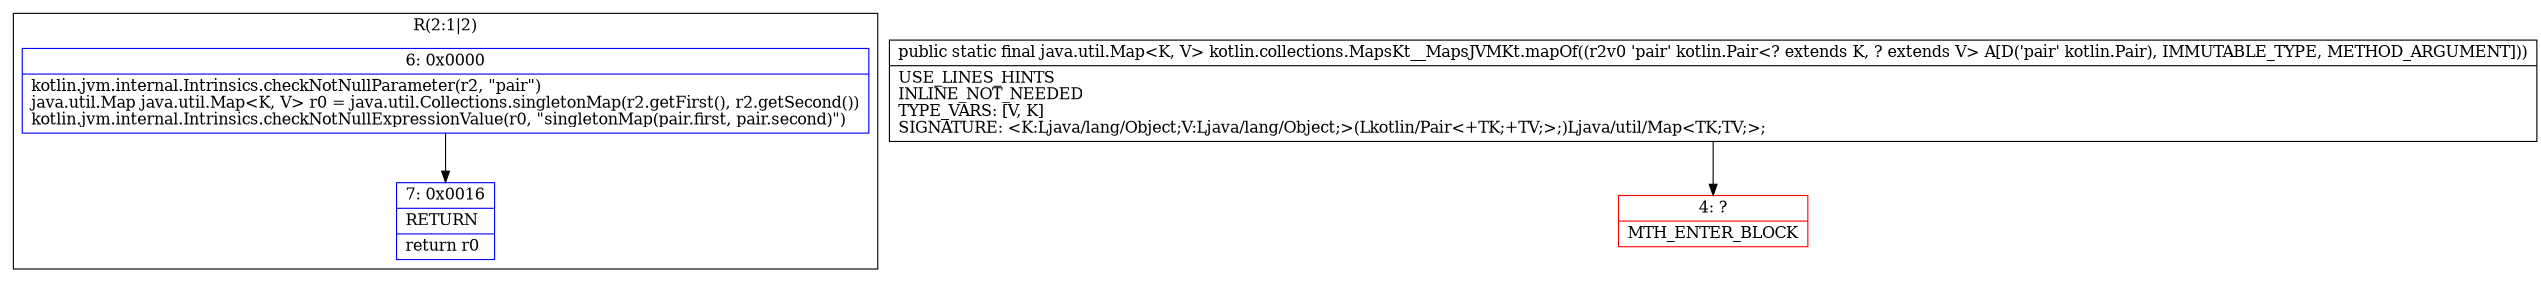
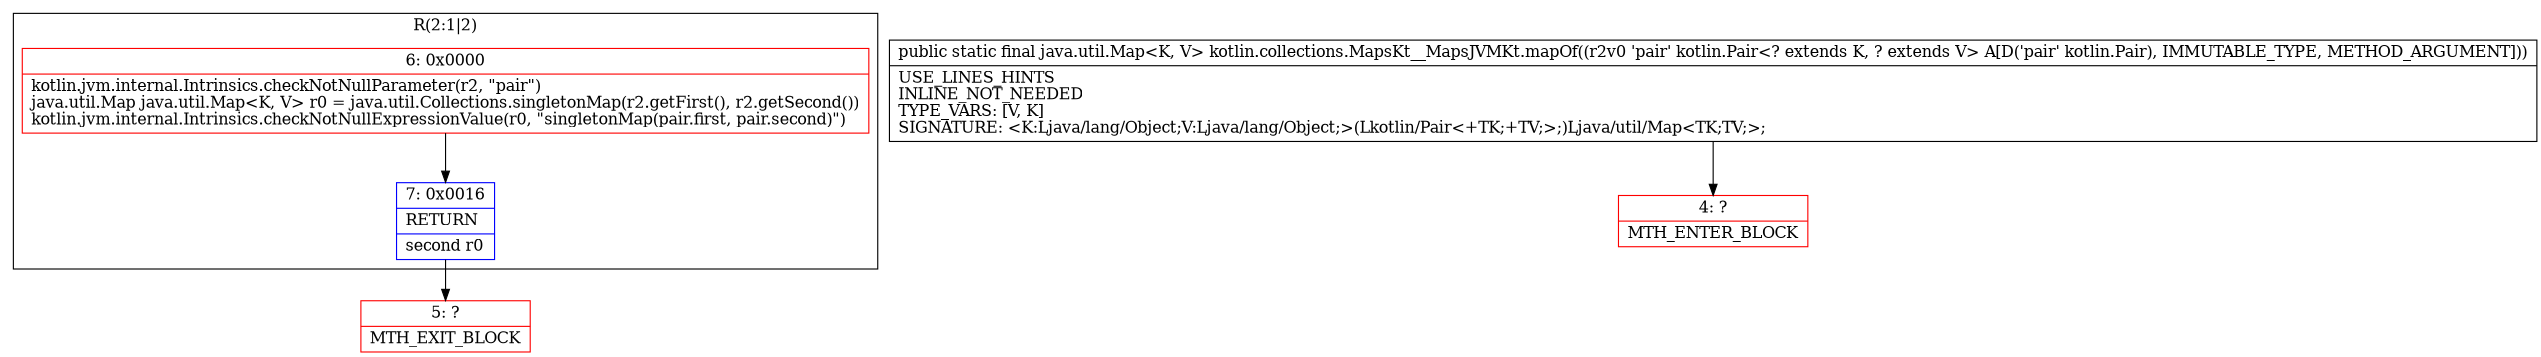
(446, 91) -> (446, 91)
(443, 246) -> (444, 246)
none -> (446, 326)
